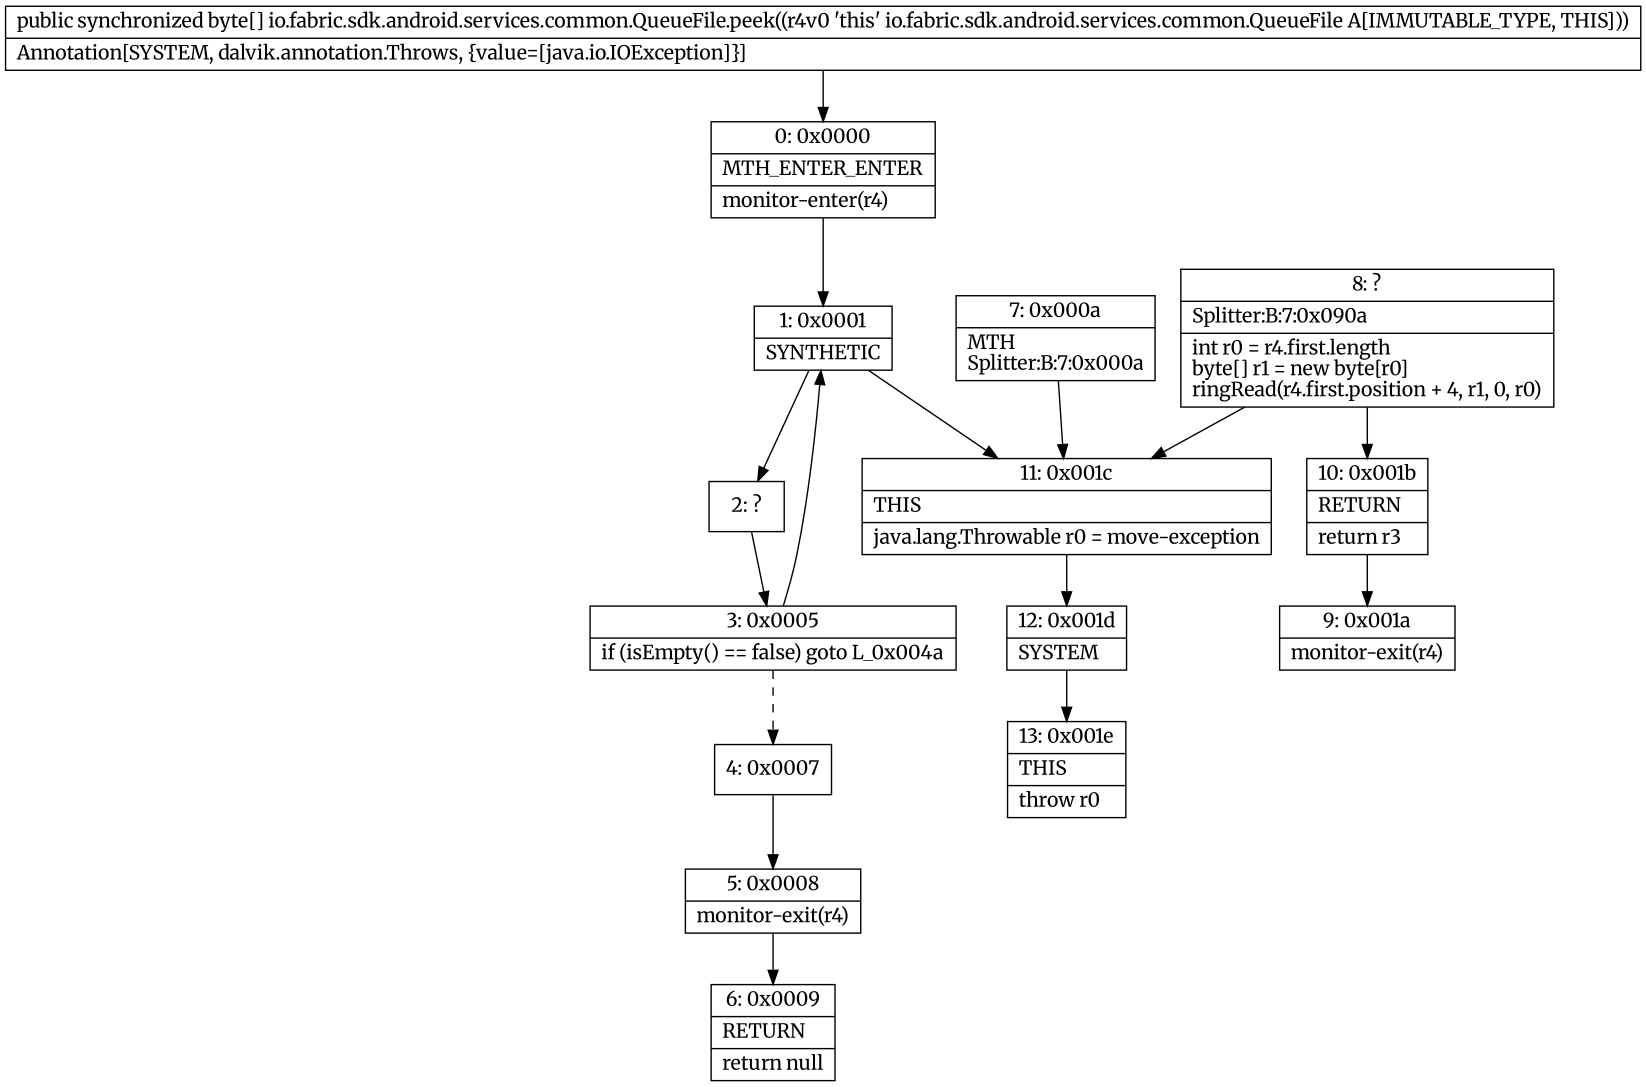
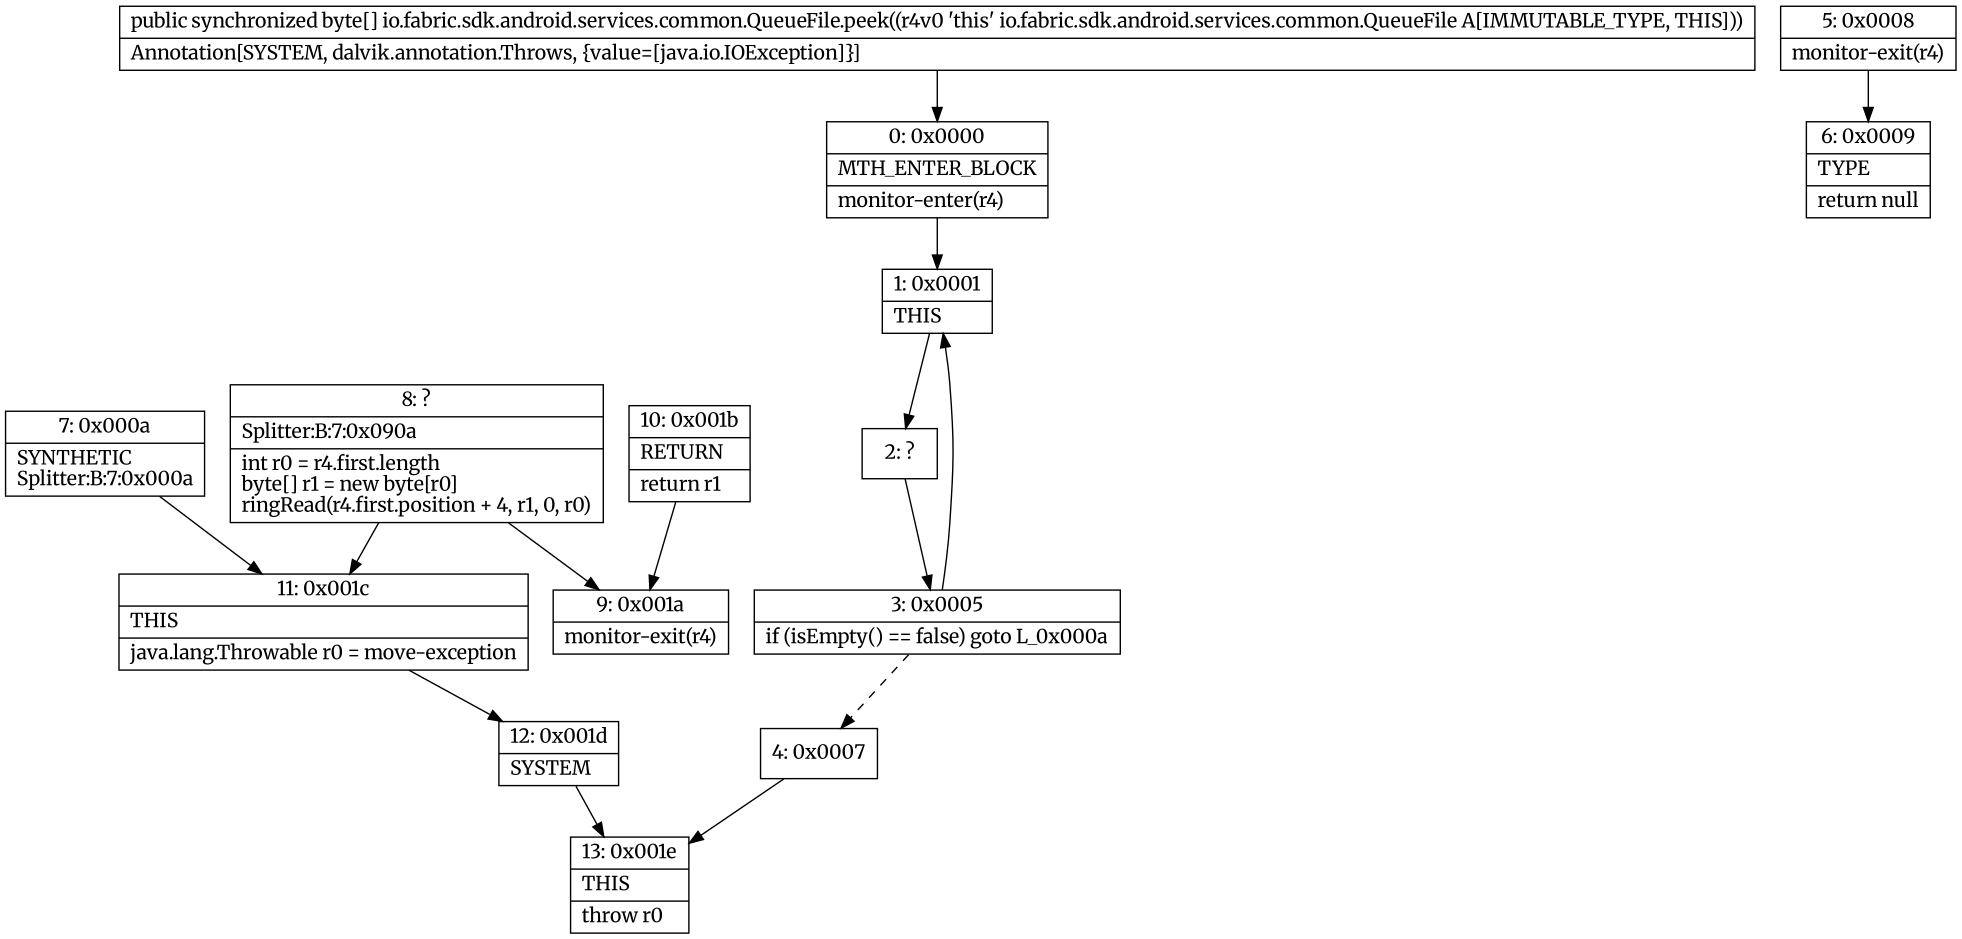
(823, 169) -> (937, 169)
(992, 343) -> (74, 459)
(823, 353) -> (918, 317)
(927, 410) -> none
(1367, 426) -> (548, 552)
(1360, 538) -> (681, 485)
(773, 653) -> (937, 637)
(773, 825) -> (742, 807)
(764, 1032) -> (1844, 169)
